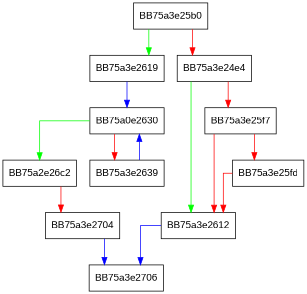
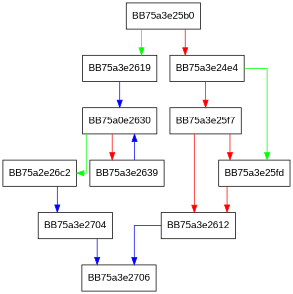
(191, 143) -> (267, 99)
(61, 196) -> (57, 196)
